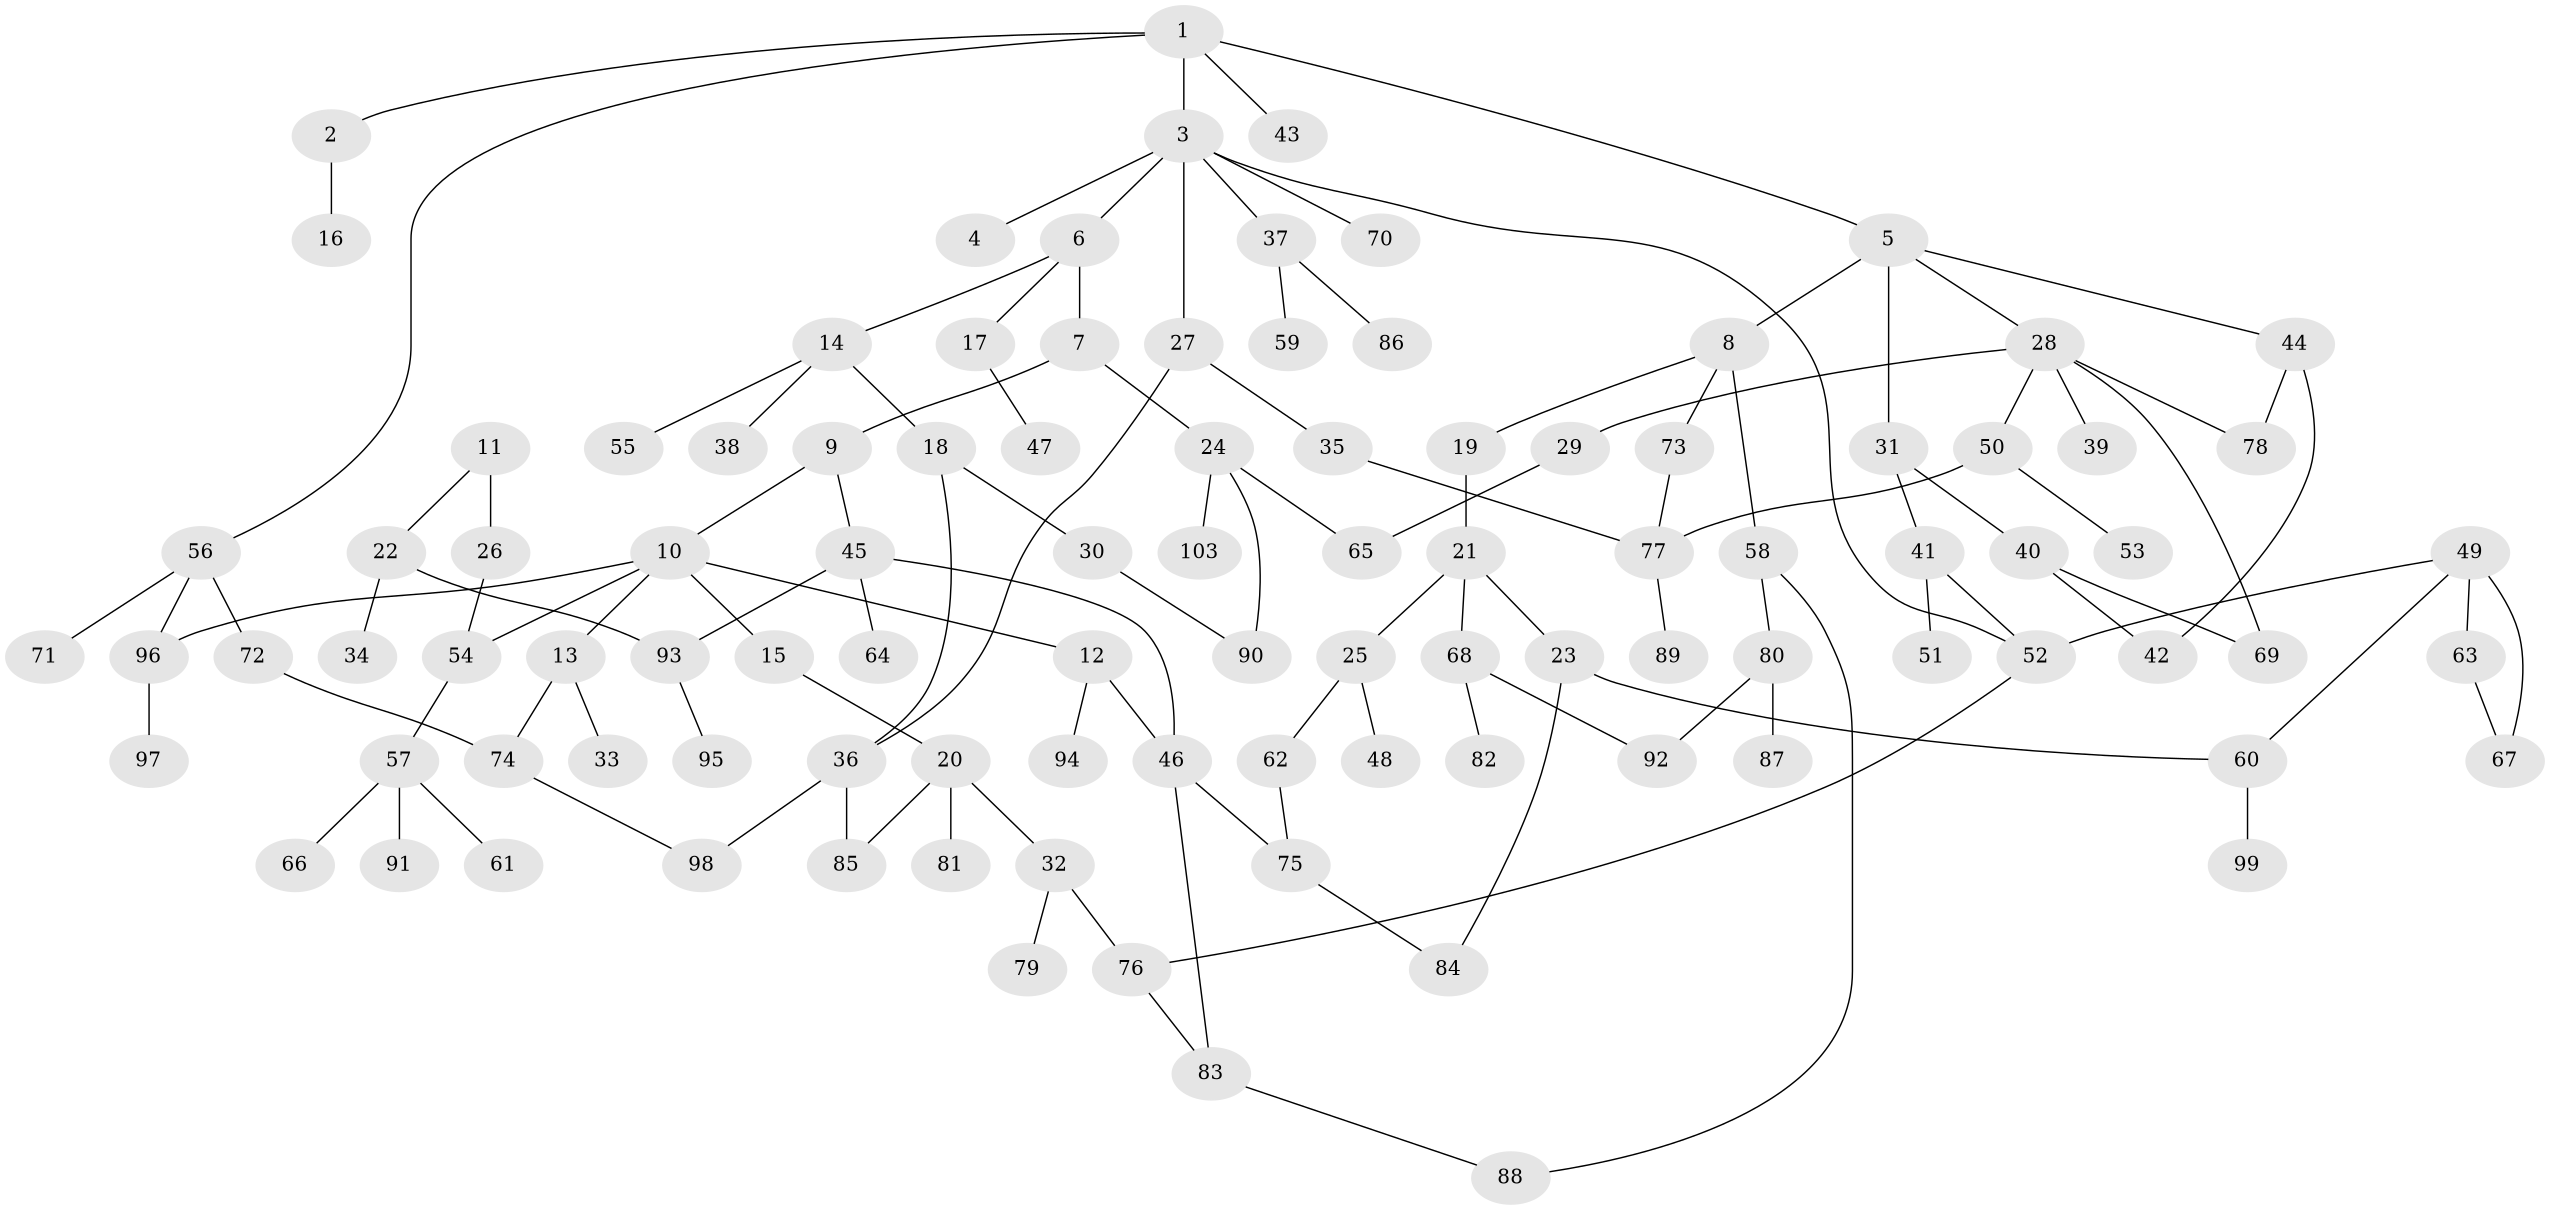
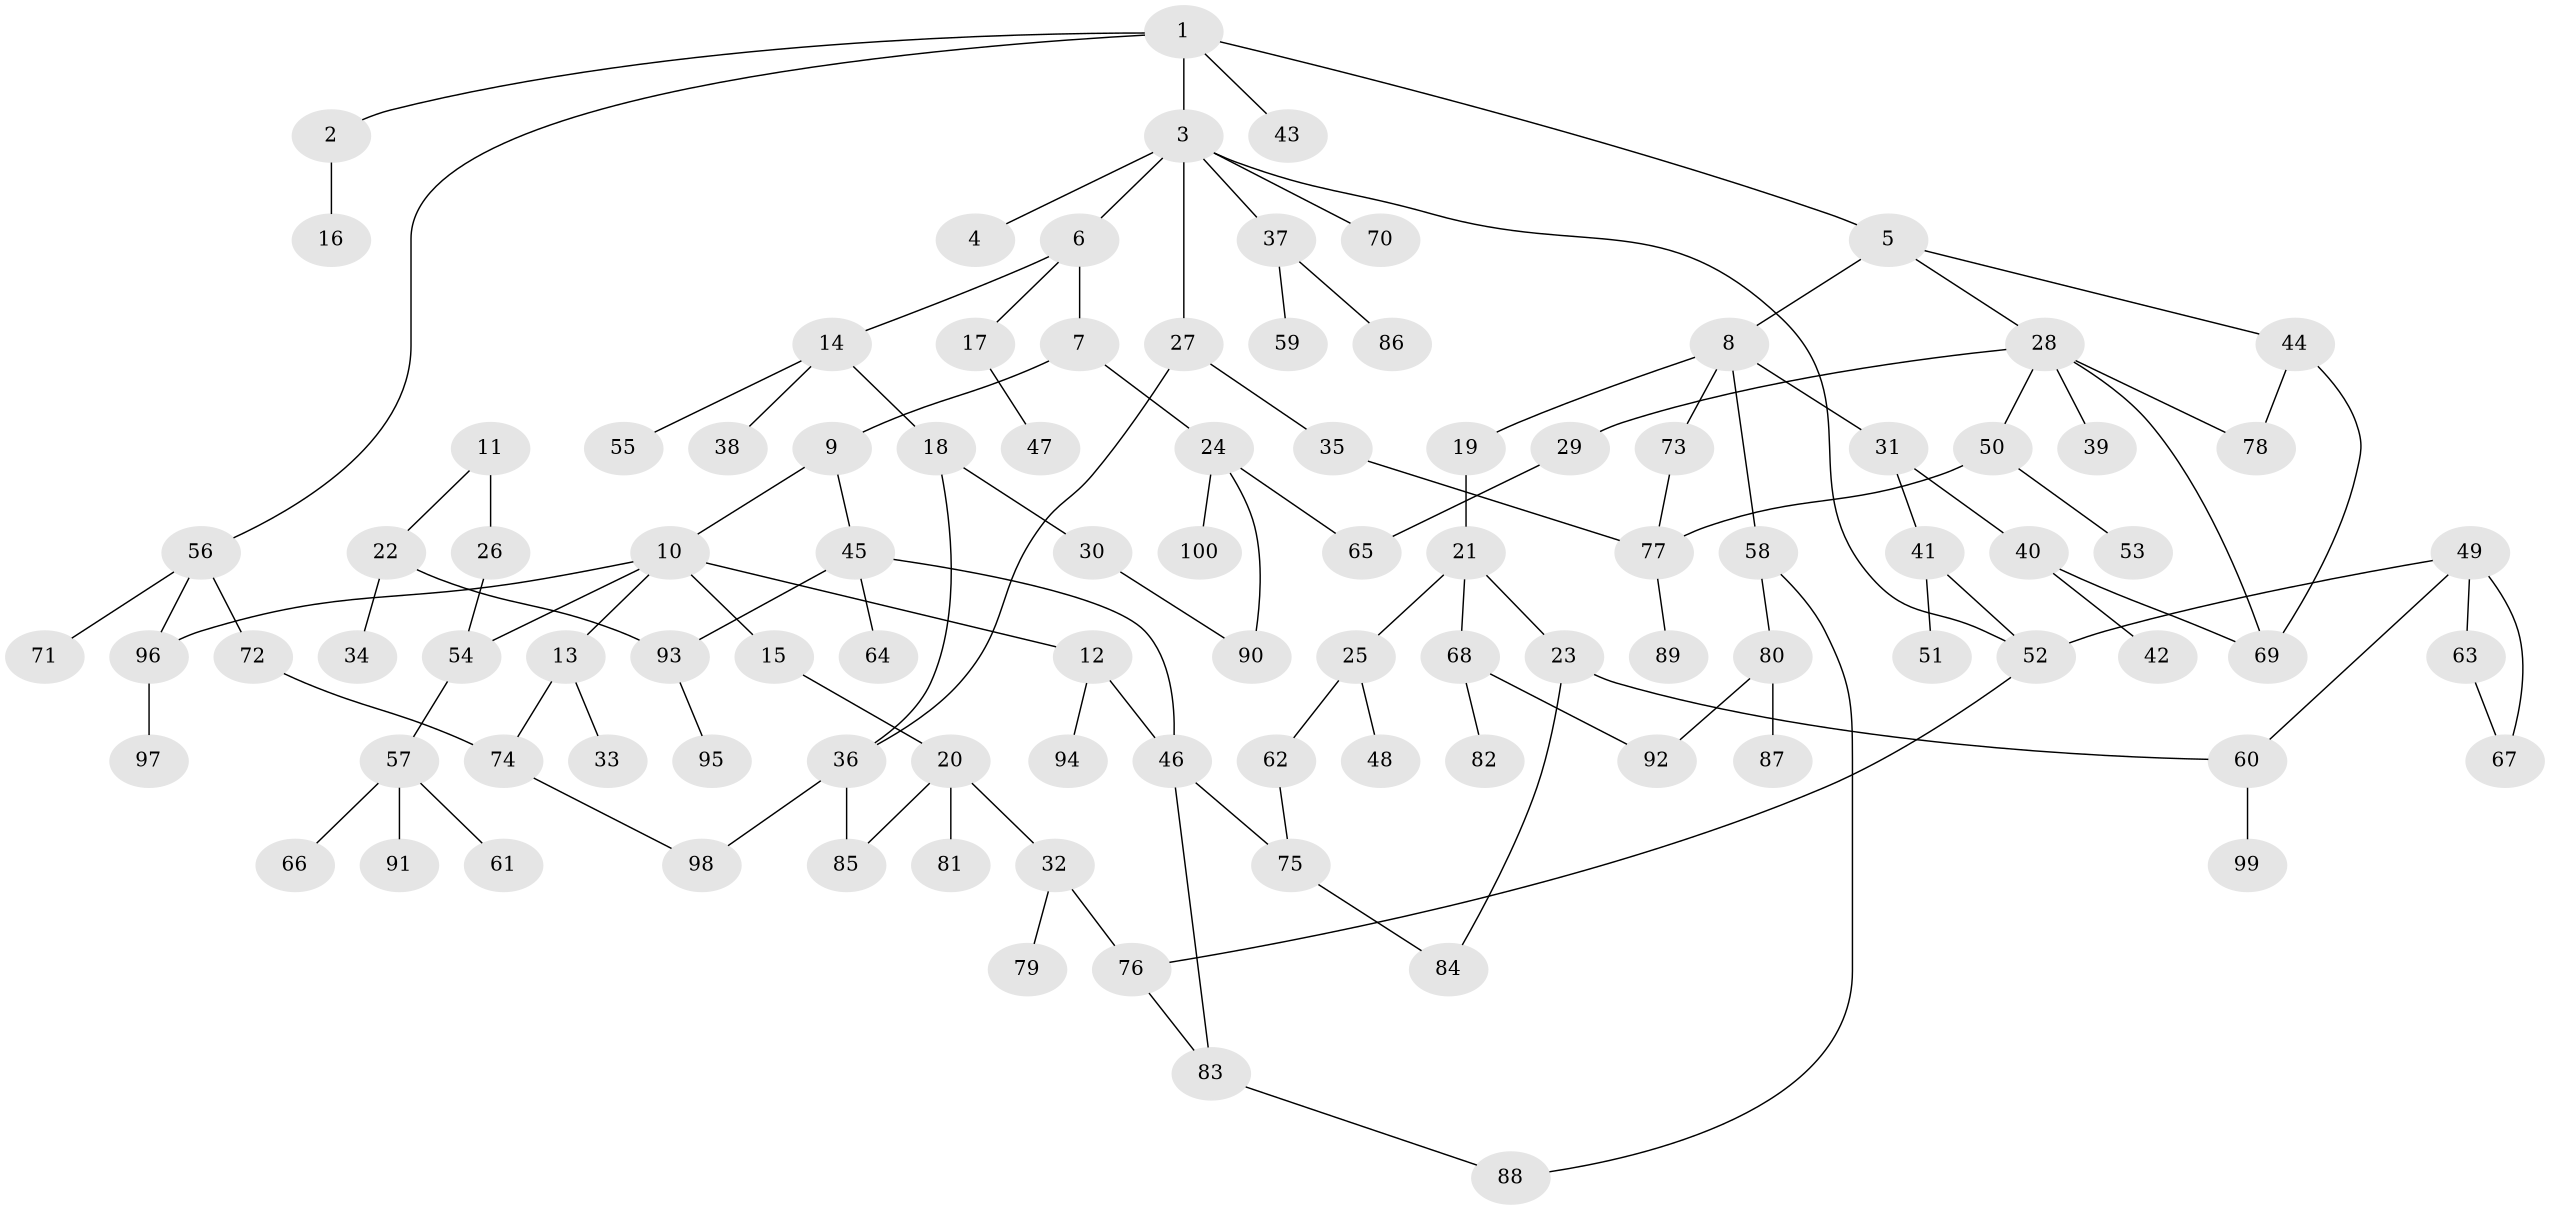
(1889, 344) -> (1809, 397)
(2286, 520) -> (2349, 500)
(1200, 553) -> (1200, 553)
